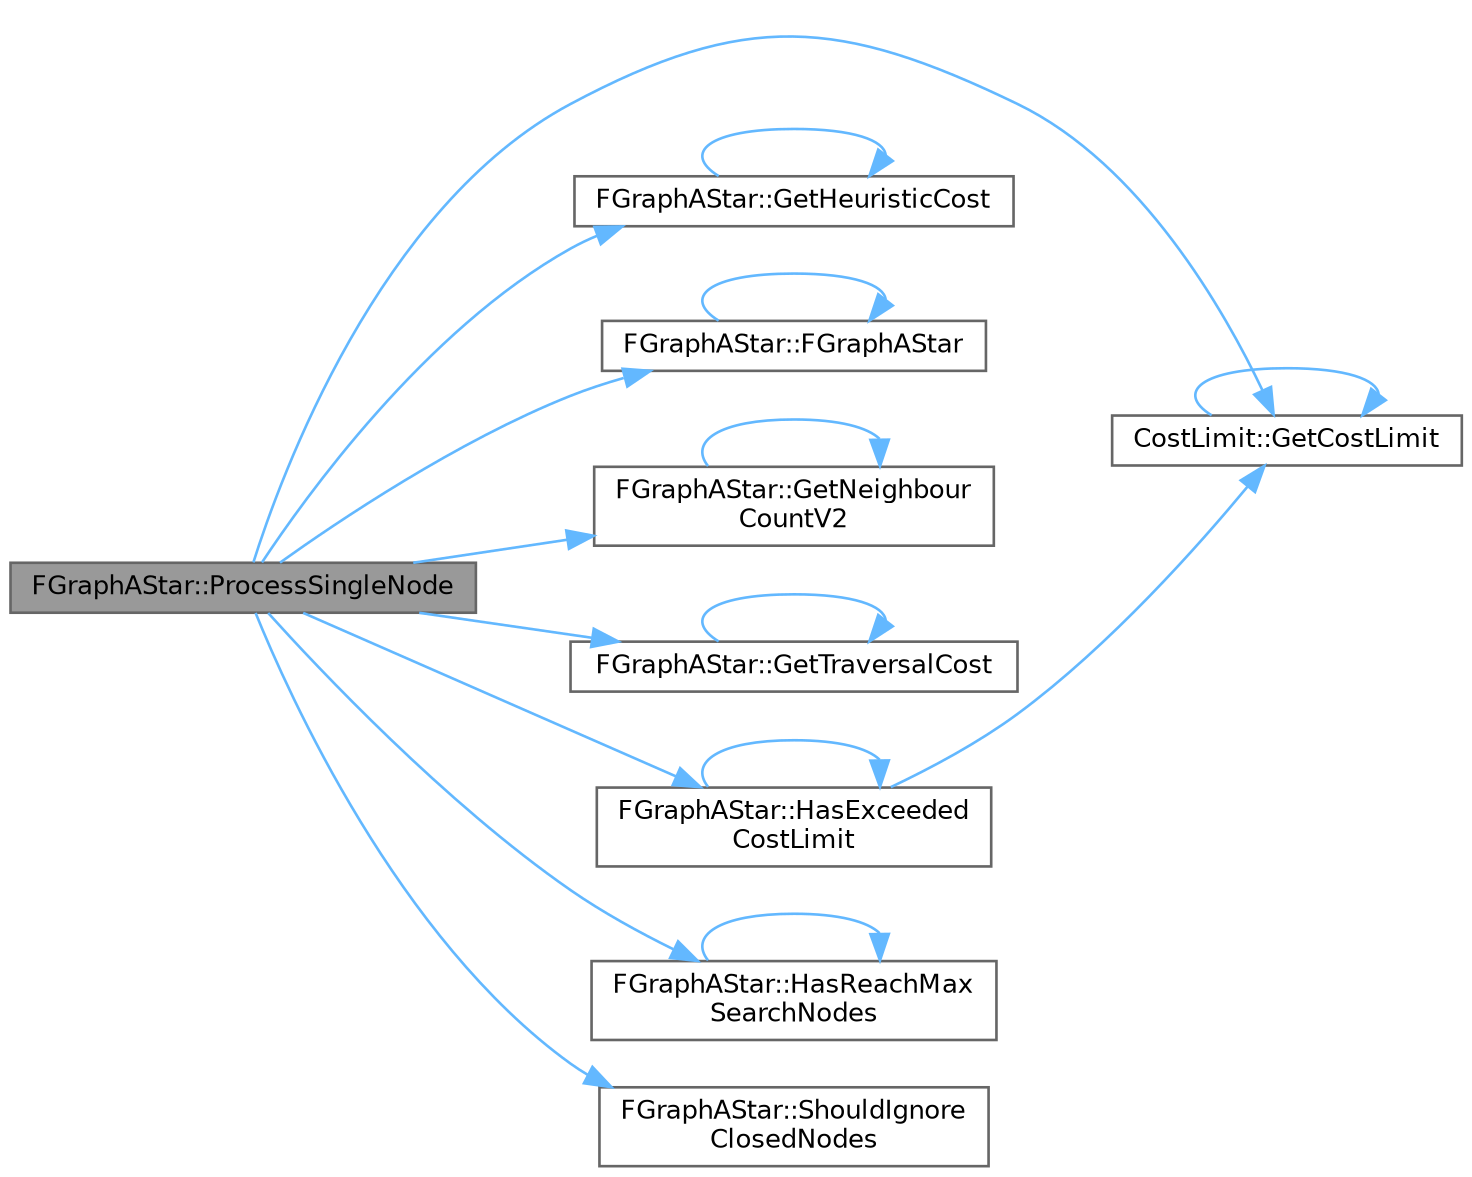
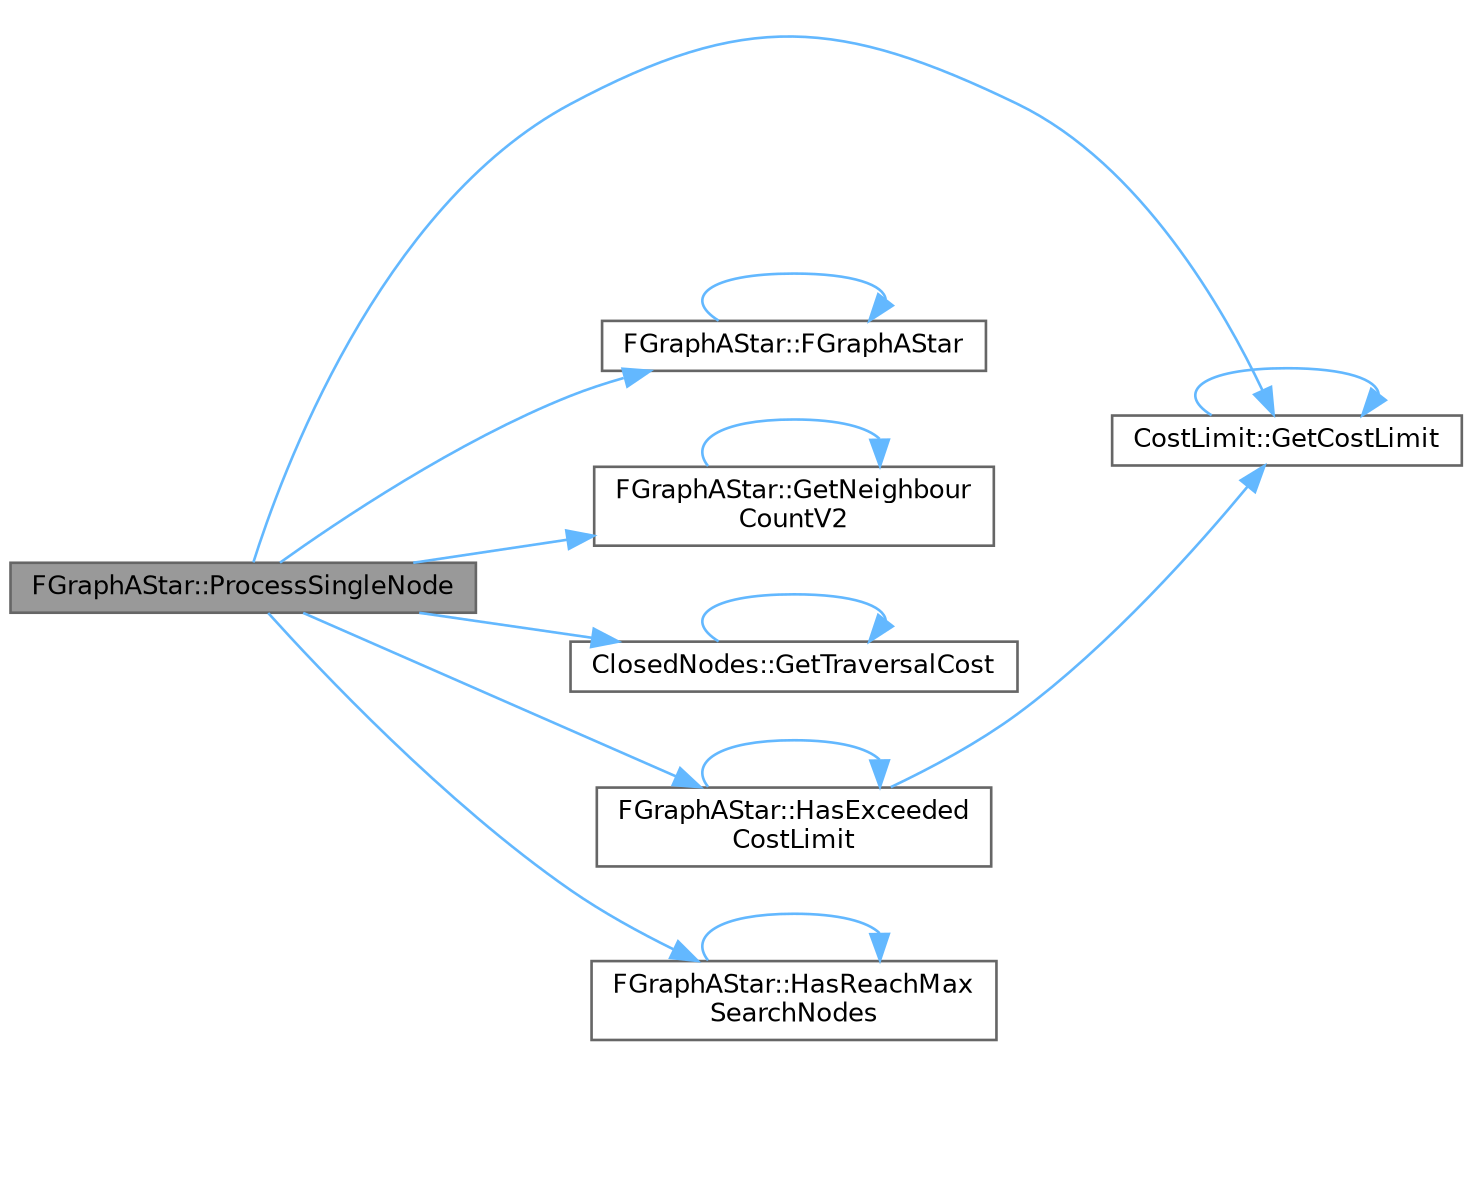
(794, 201) -> none
(794, 667) -> (794, 667)
(794, 1127) -> none
